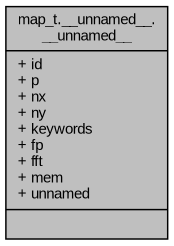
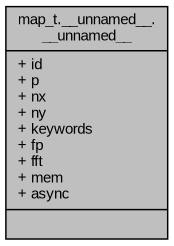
(54, 194) -> (44, 194)
